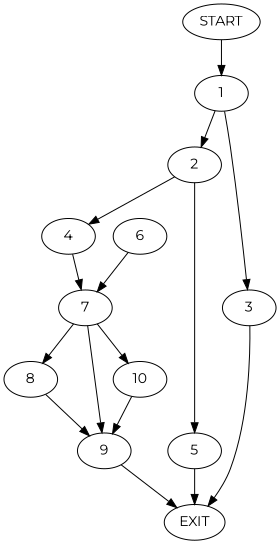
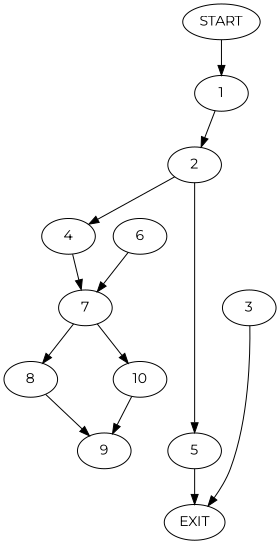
(237, 195) -> none
(94, 374) -> none
(145, 483) -> none
